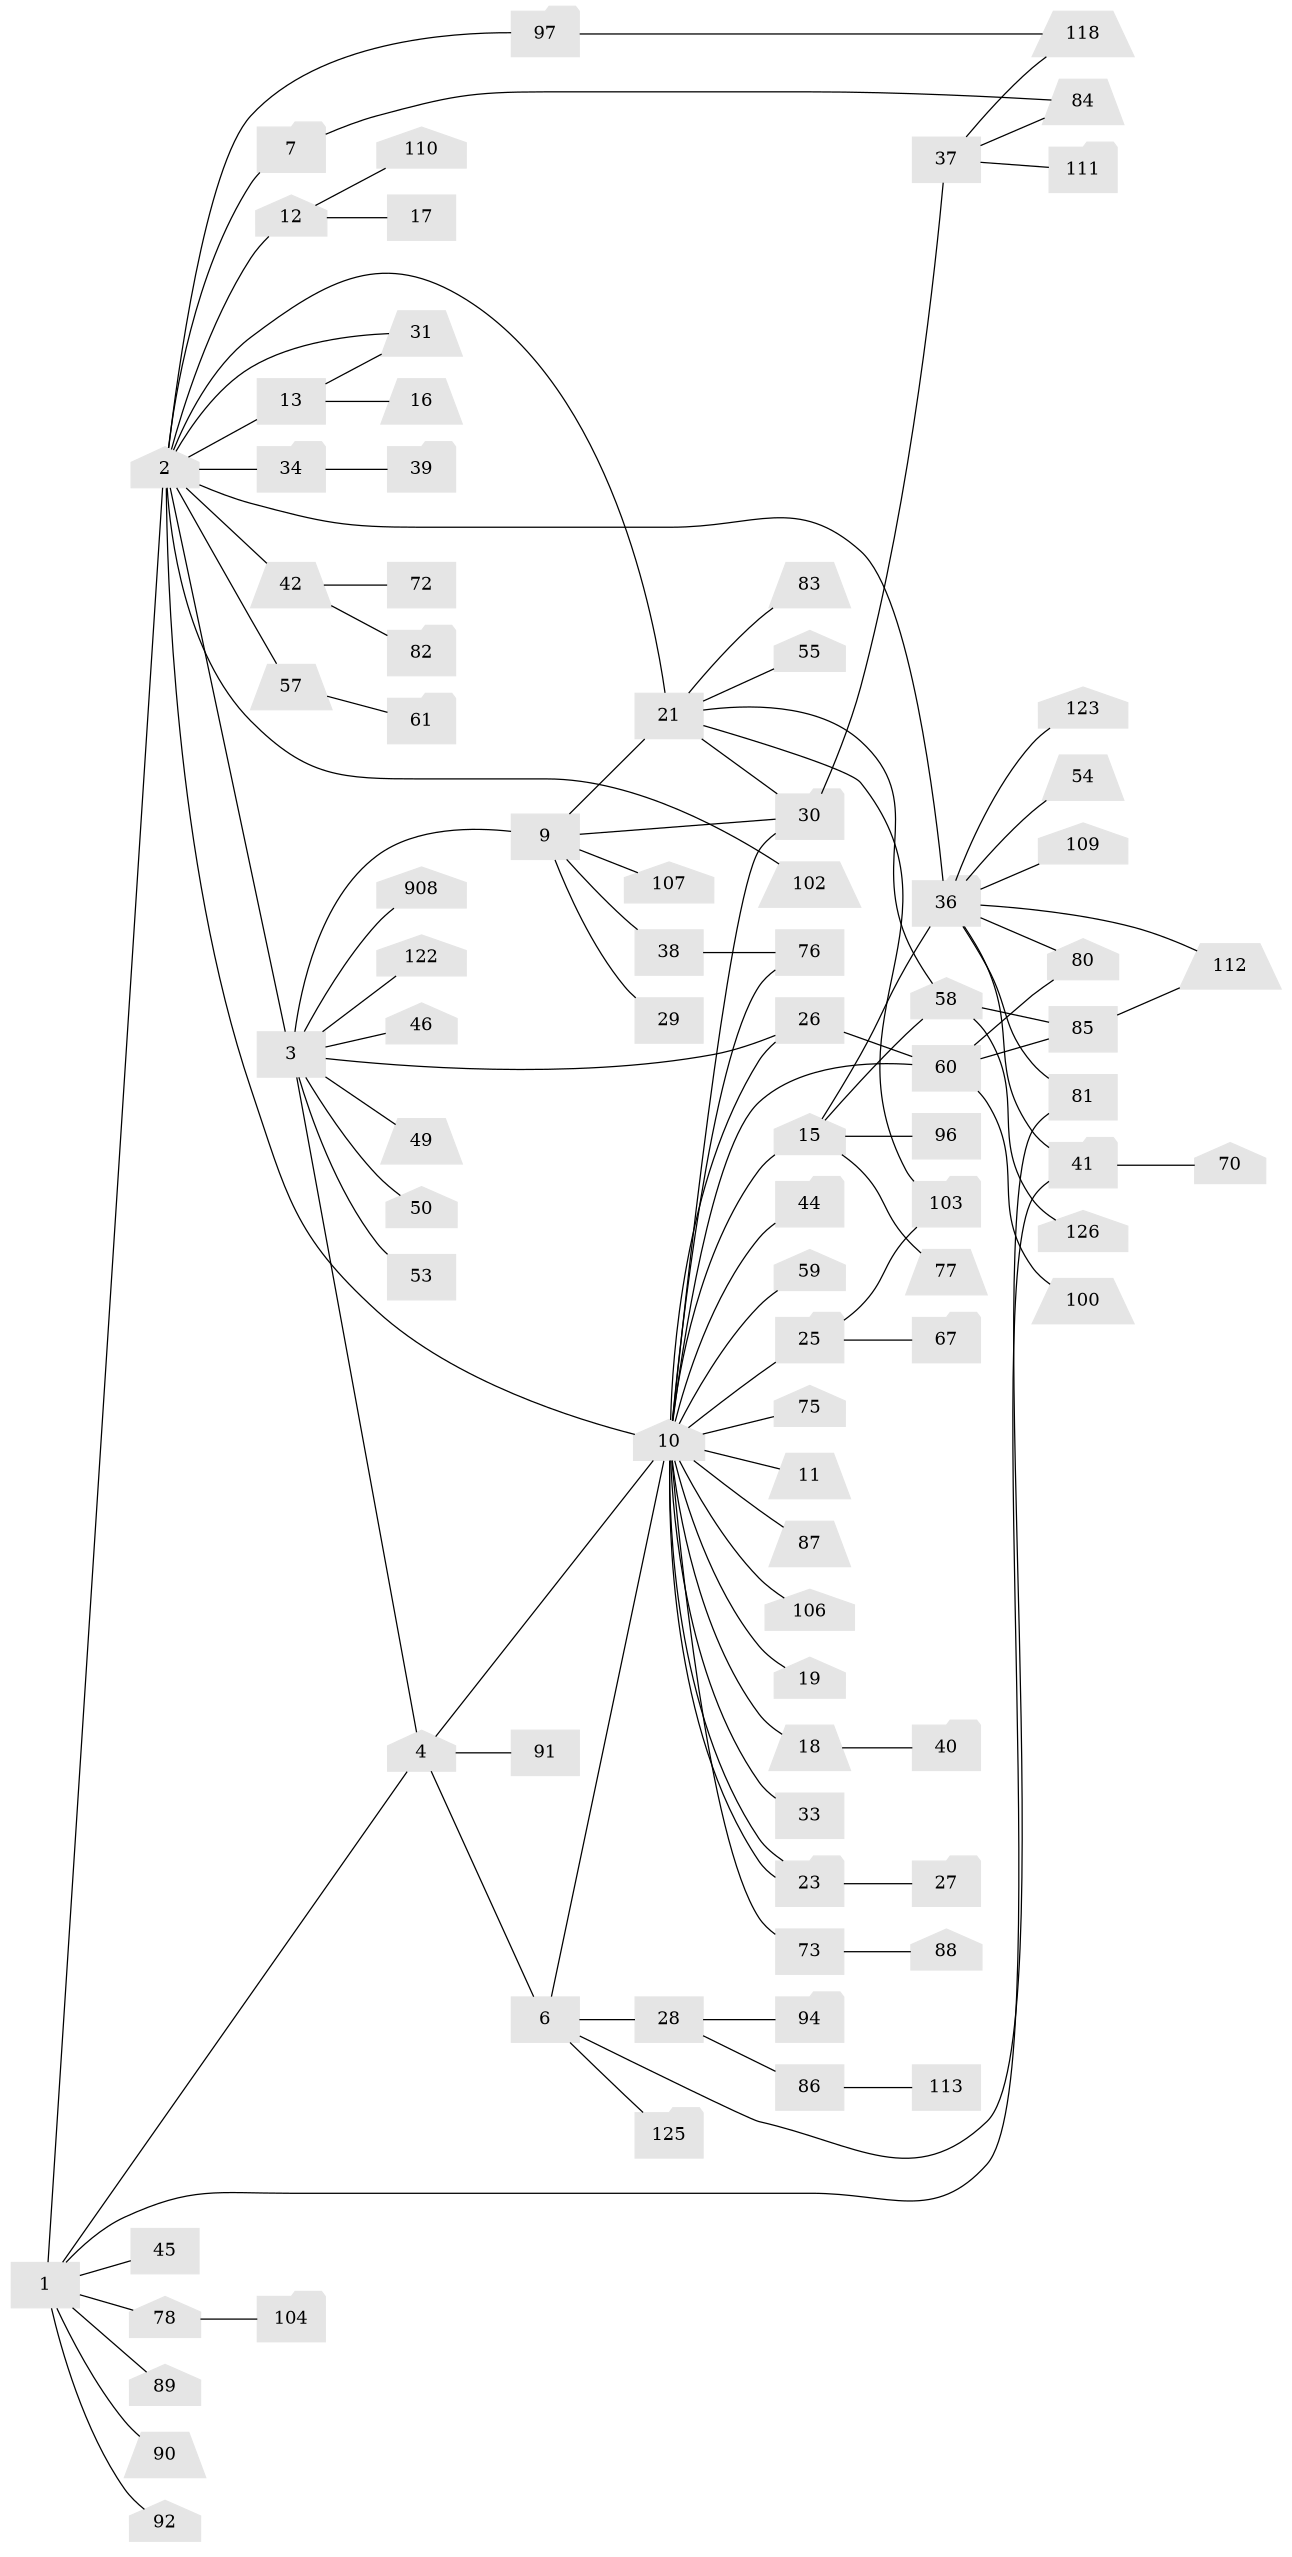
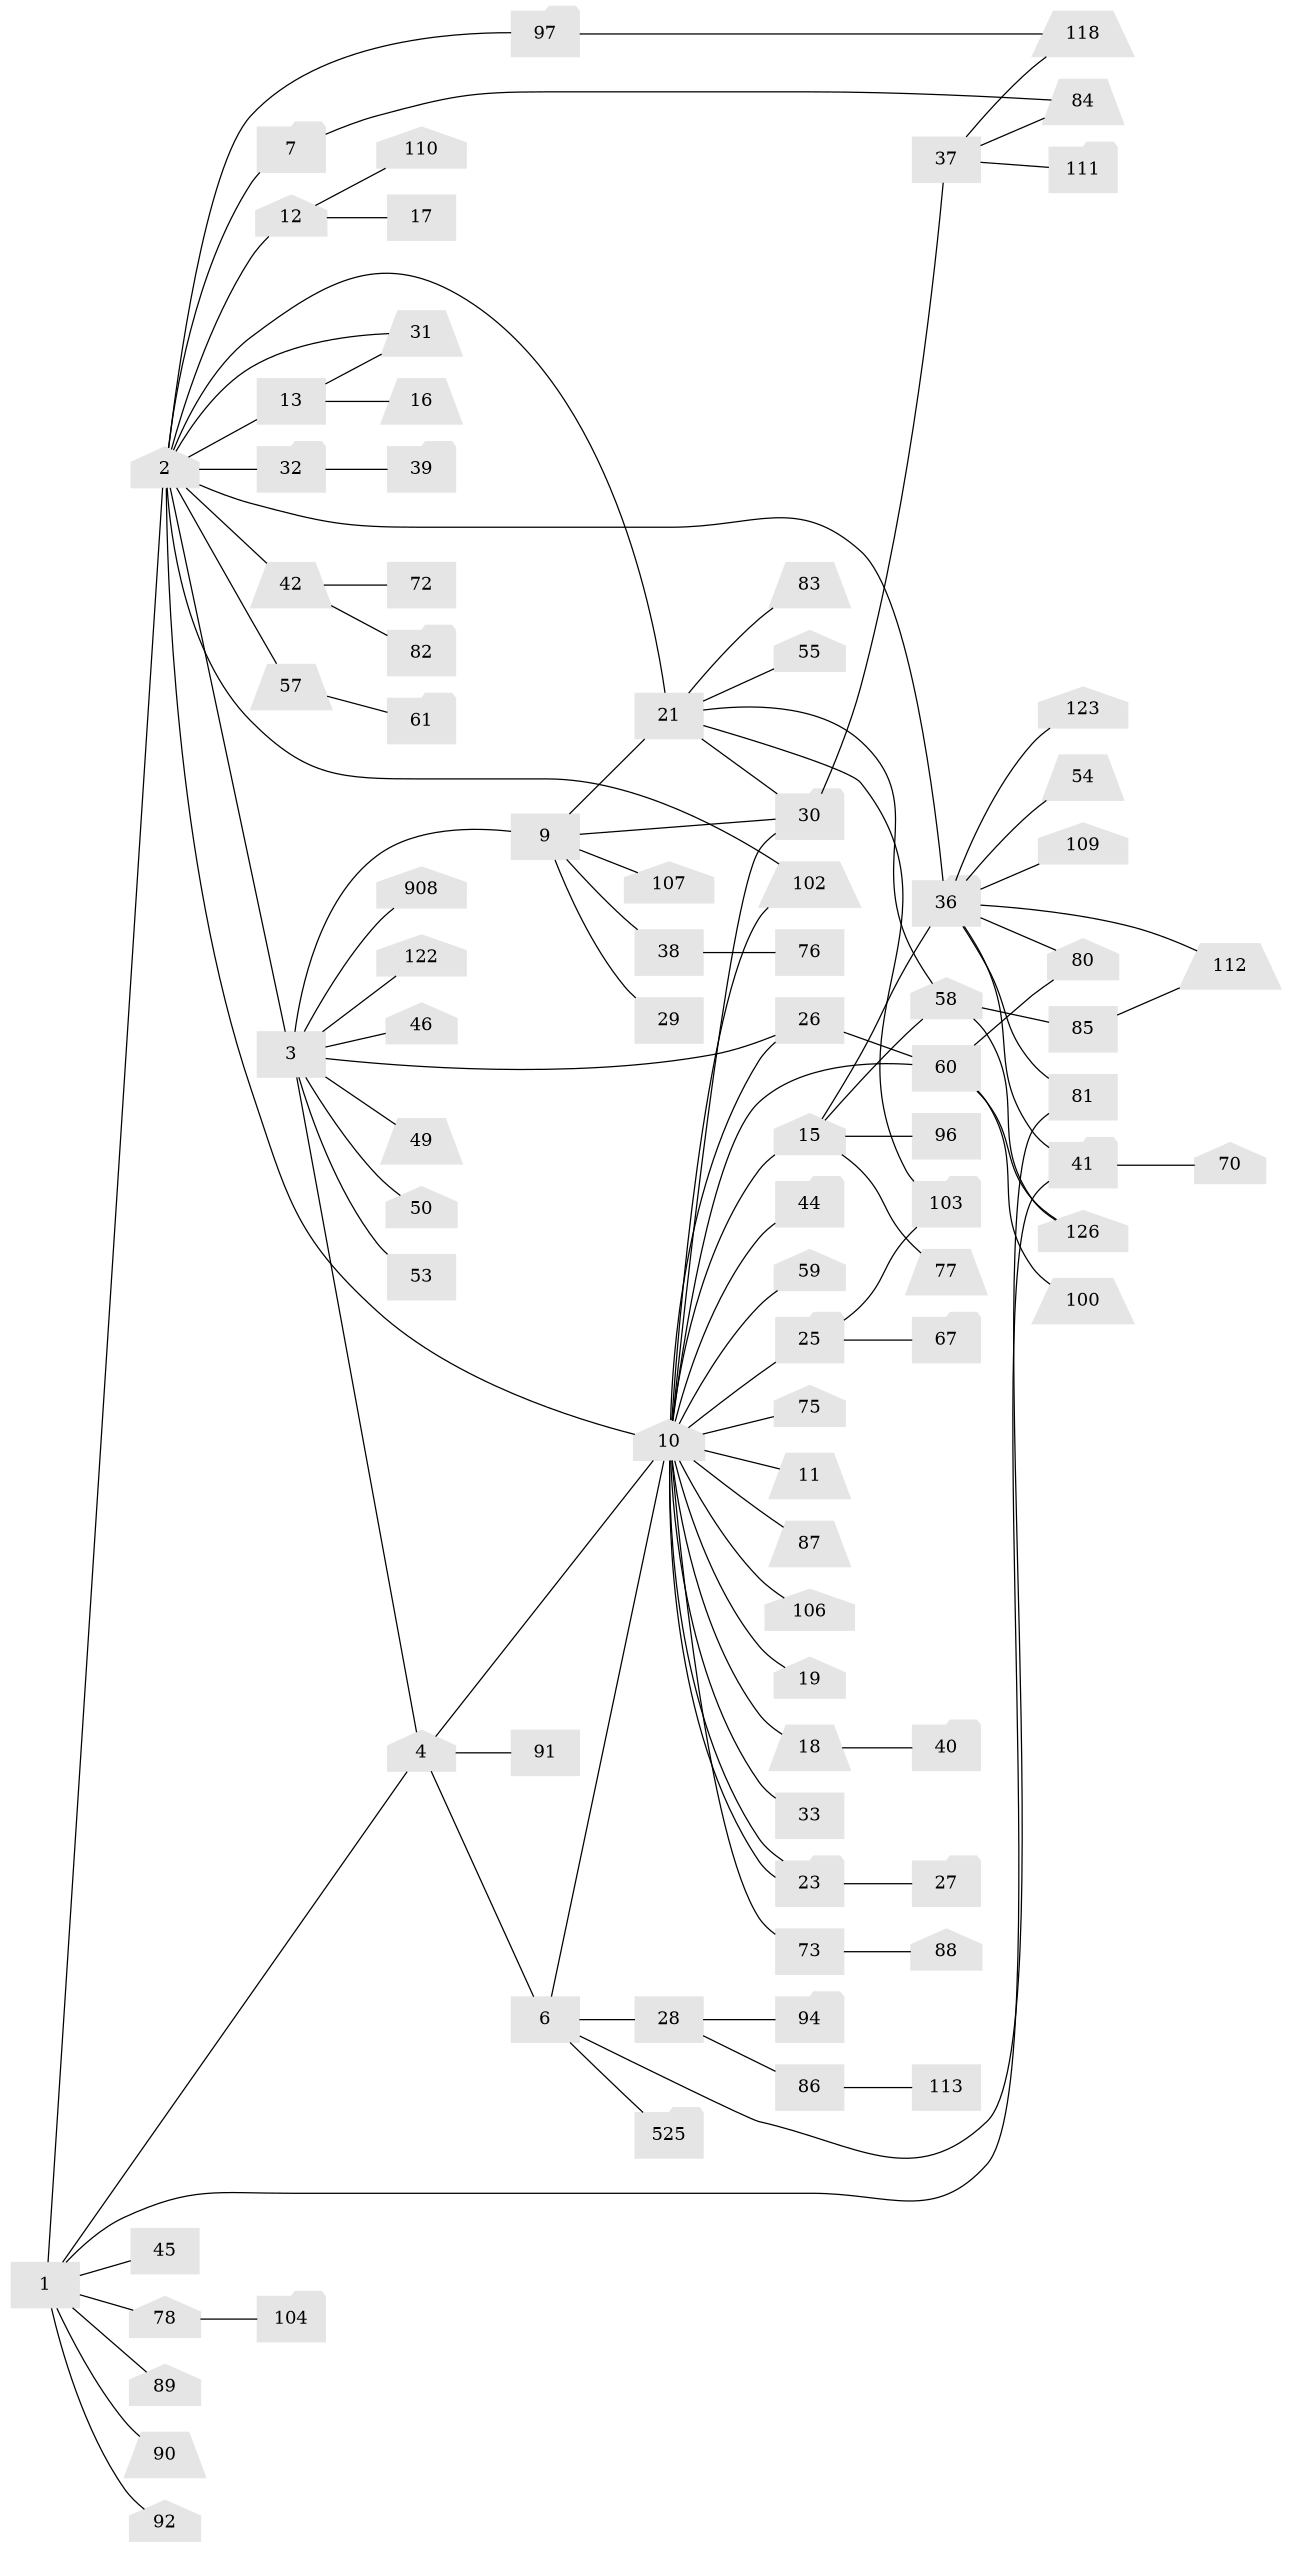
(291, 469) -> (291, 469)
(1028, 1045) -> (1011, 1159)
(716, 1119) -> (699, 1158)
(669, 2135) -> (669, 2135)
